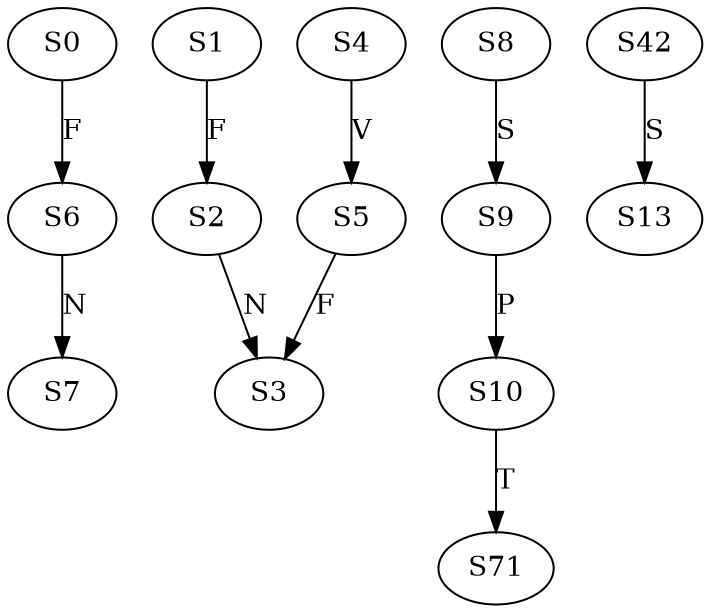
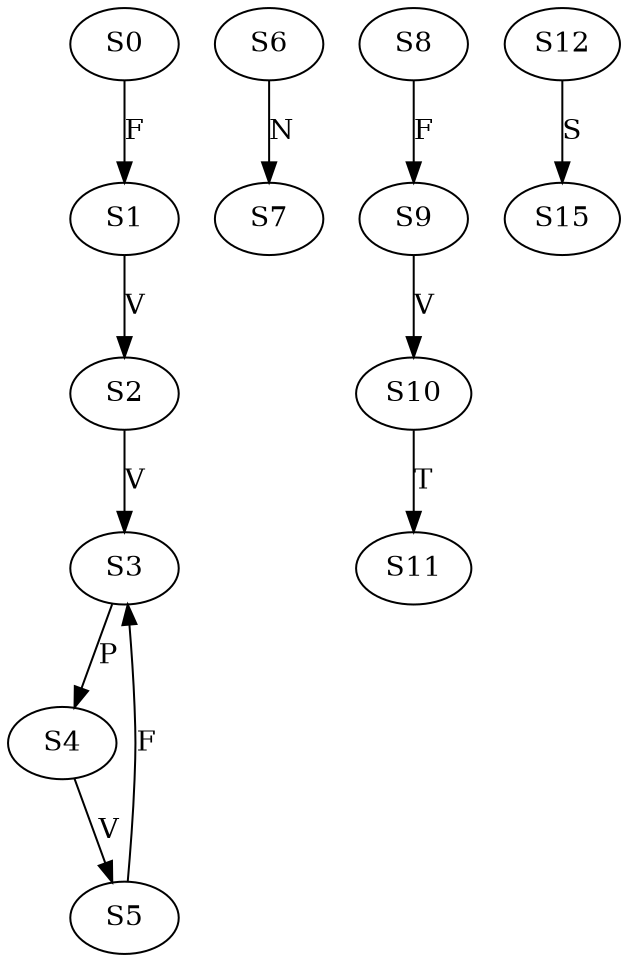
(645, 44) -> (562, 44)
(62, 121) -> (125, 121)
(217, 132) -> (135, 306)
(506, 132) -> (424, 132)
(645, 219) -> (562, 219)
(256, 306) -> (135, 481)
(506, 306) -> (424, 306)
(496, 568) -> (414, 568)
none -> (97, 646)
